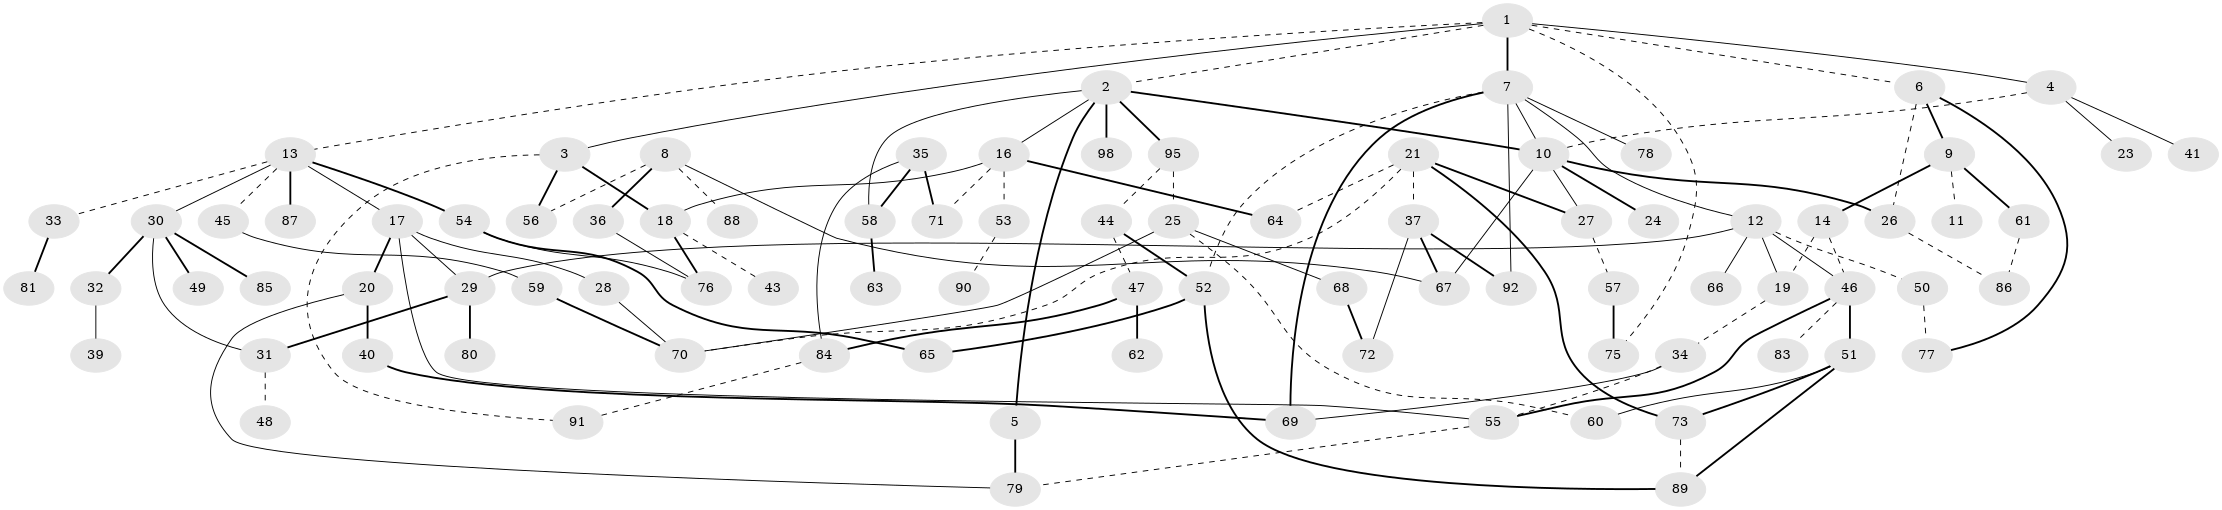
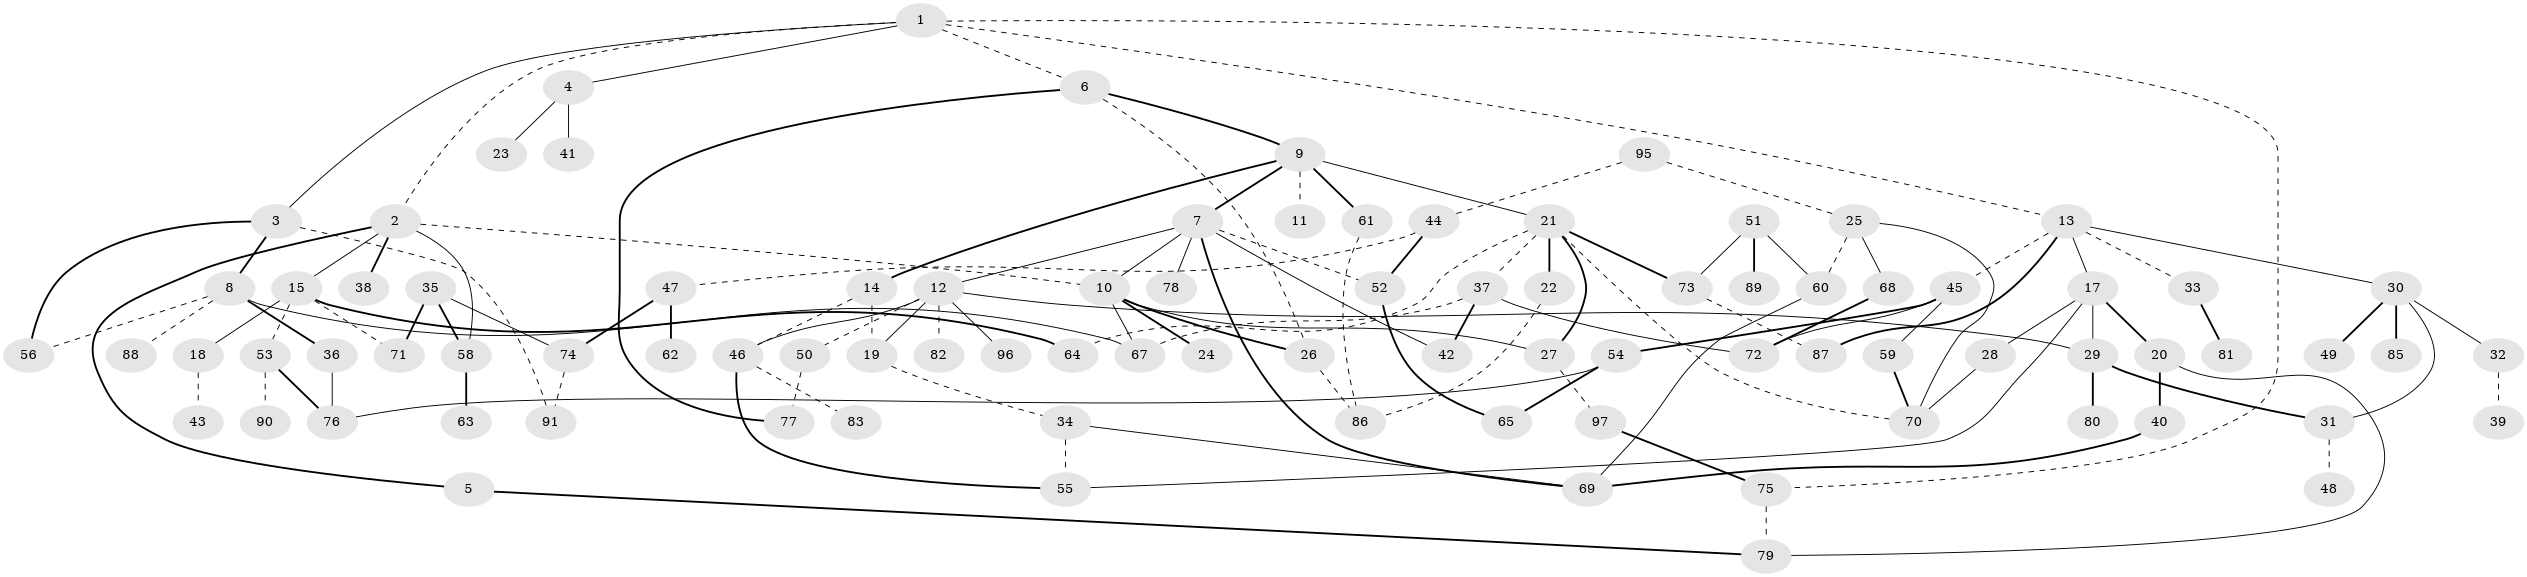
(1508, 54) -> (1249, 188)
(1797, 118) -> none
(1325, 120) -> (751, 251)
(1140, 121) -> none
(1004, 154) -> (297, 288)
(1106, 154) -> (364, 288)
(379, 185) -> (1789, 328)
(615, 188) -> (249, 261)
none -> (1425, 188)
(126, 255) -> (2448, 322)
(1429, 255) -> (1287, 321)
(686, 256) -> (299, 389)
(1511, 288) -> (1447, 355)
none -> (1549, 288)
(1614, 288) -> (1601, 422)
(1716, 288) -> (1006, 355)
(96, 322) -> (2499, 389)
(1850, 322) -> none
none -> (1826, 328)
(824, 355) -> (569, 355)
none -> (939, 355)
none -> (1687, 370)
(1767, 392) -> (1721, 255)
(1254, 456) -> (1766, 523)
(1681, 456) -> (1761, 325)
(1380, 475) -> none
